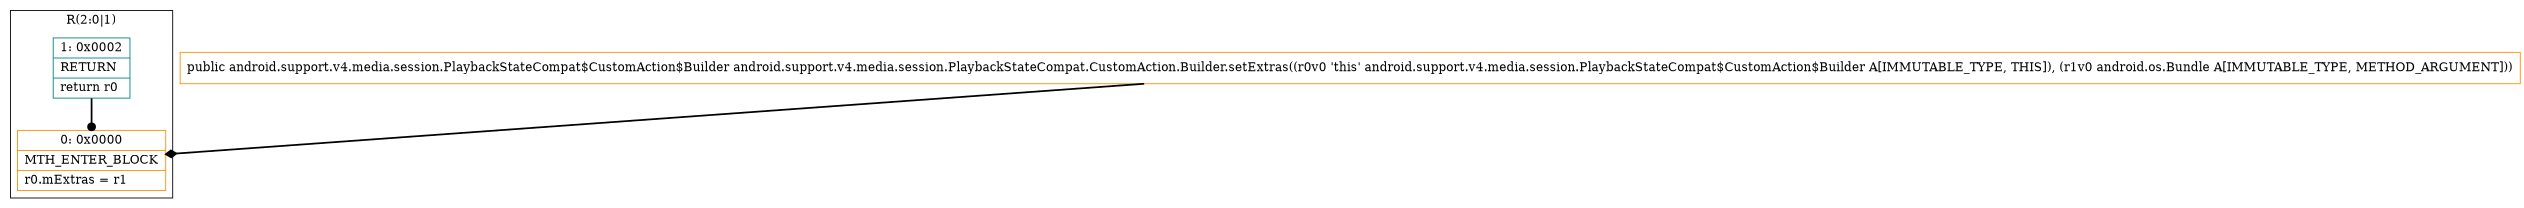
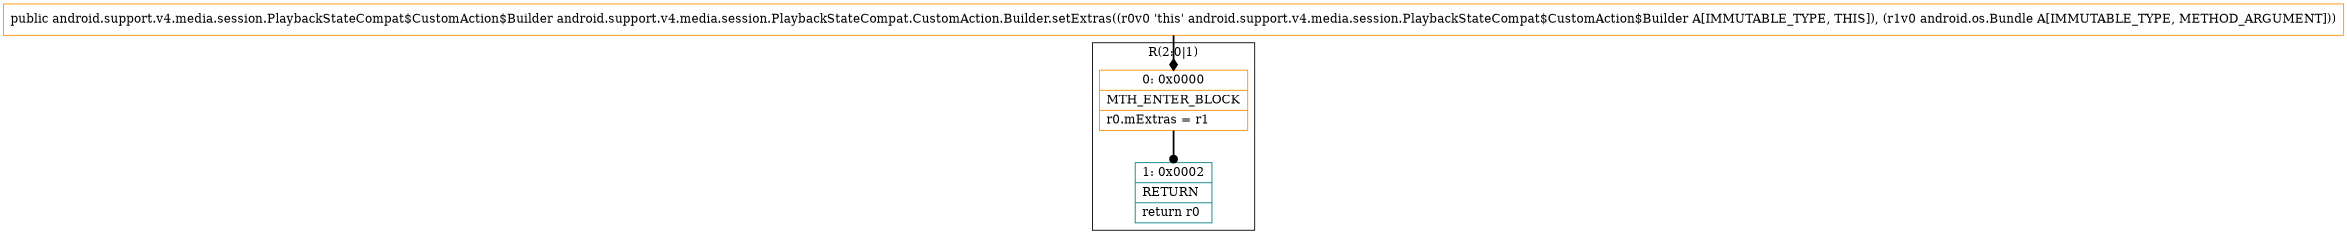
(92, 111) -> (1174, 143)
